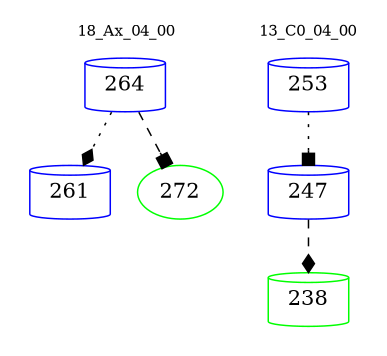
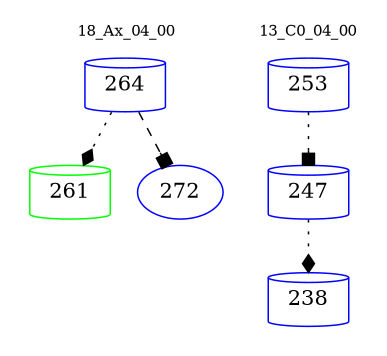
(70, 192) -> (70, 192)
(180, 192) -> (180, 192)
(308, 237) -> (308, 237)
(308, 300) -> (308, 300)
